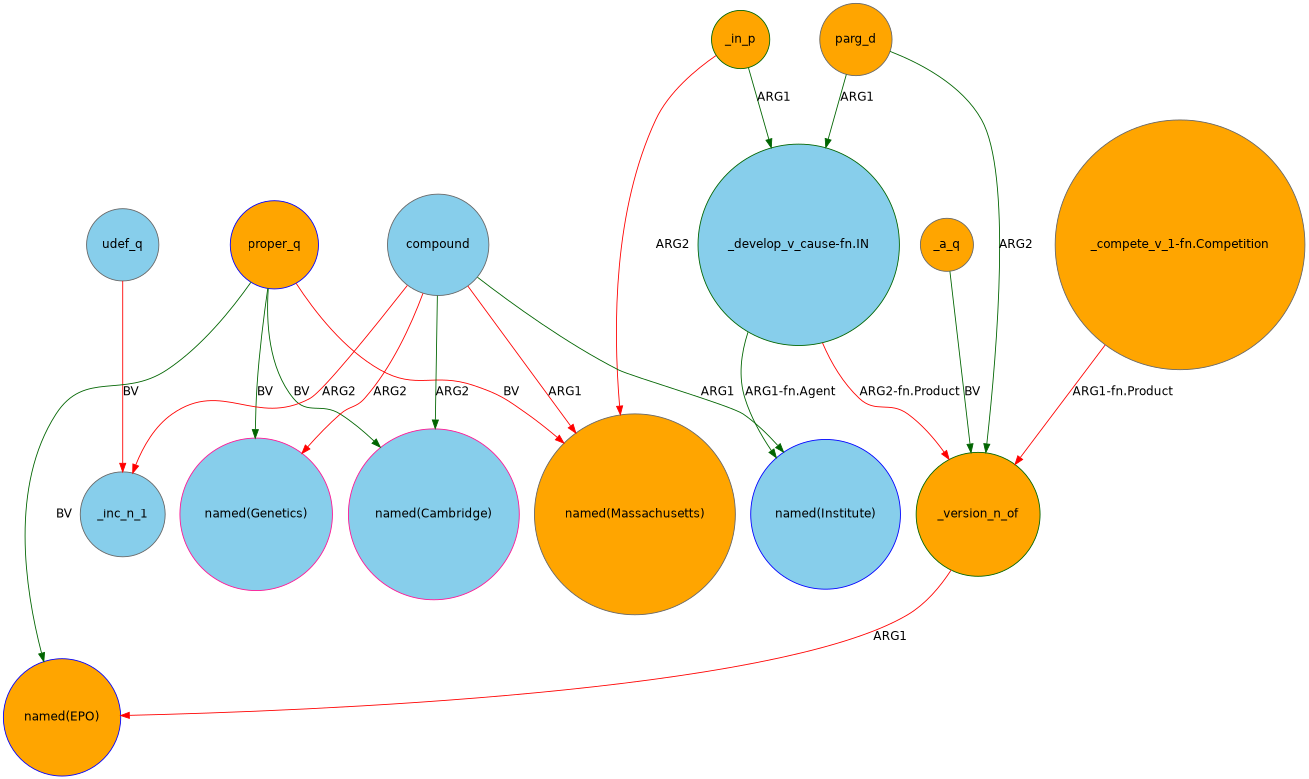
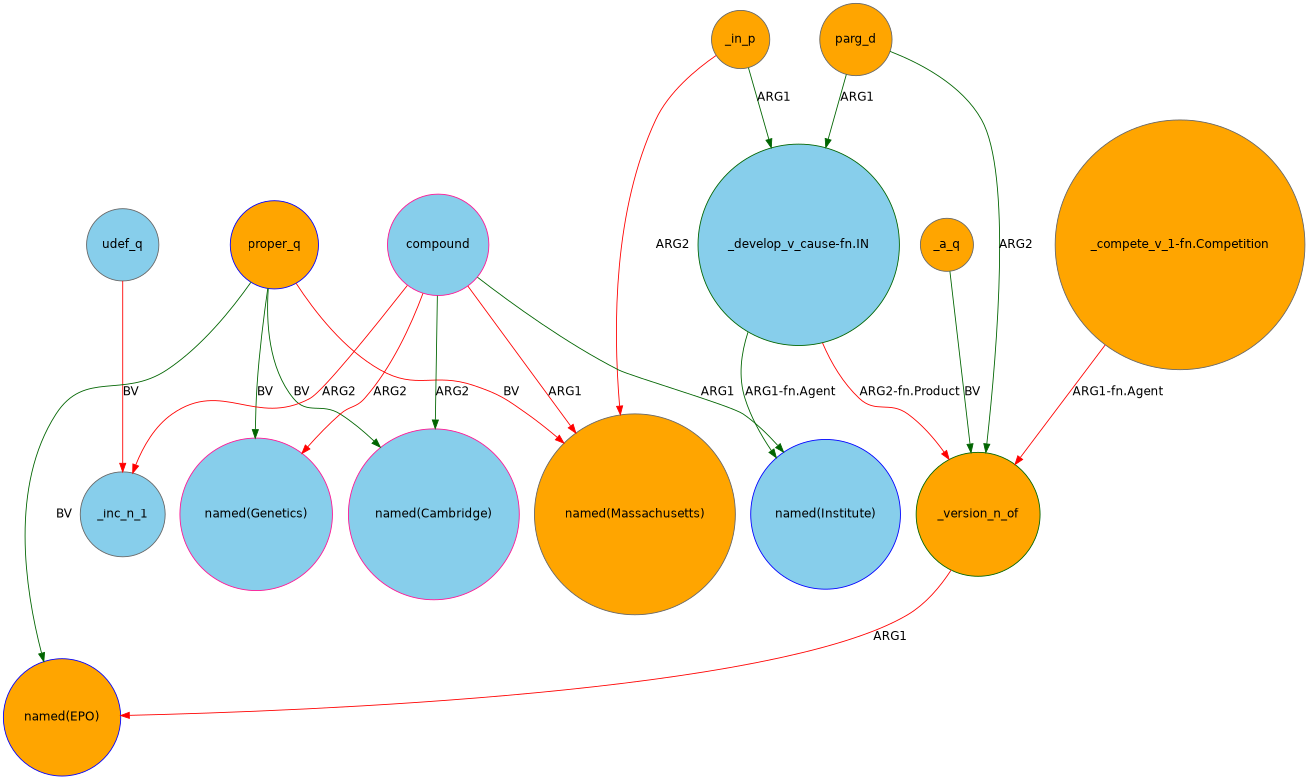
(741, 40) -> (741, 40)
(438, 245) -> (438, 245)
(1123, 392) -> (1118, 392)
